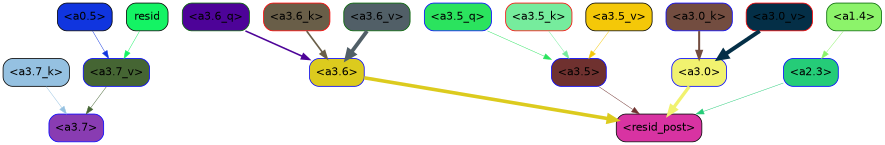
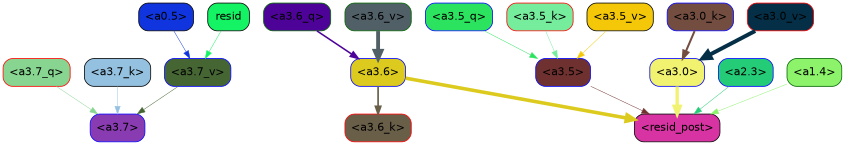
(315, 42) -> (378, 96)
(835, 42) -> (752, 98)
none -> (37, 72)
